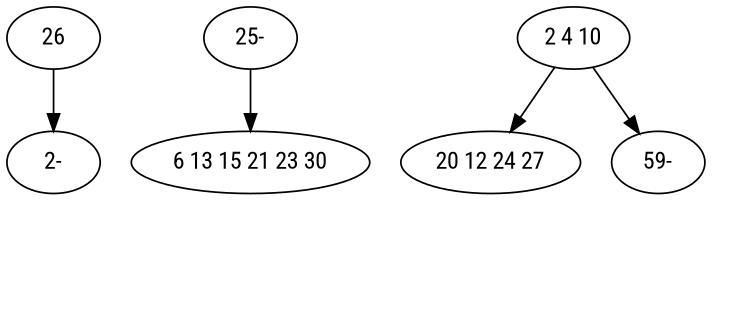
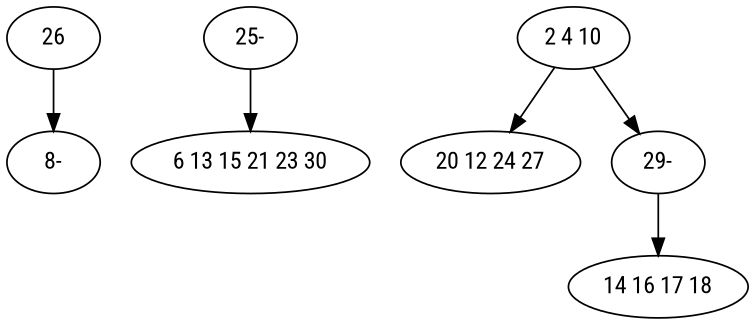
(54, 162) -> (54, 162)
(658, 162) -> (658, 162)
none -> (658, 287)
